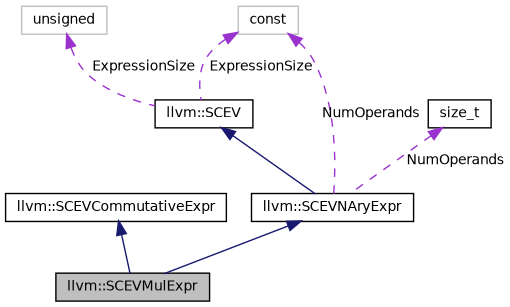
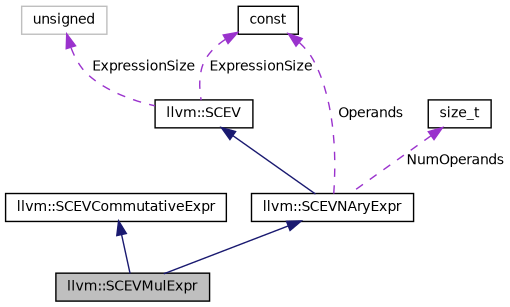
(268, 20) -> (268, 20)
(369, 114) -> (369, 114)
